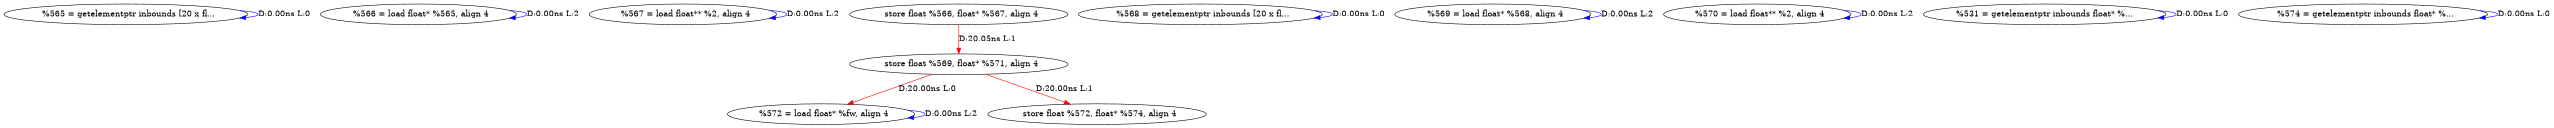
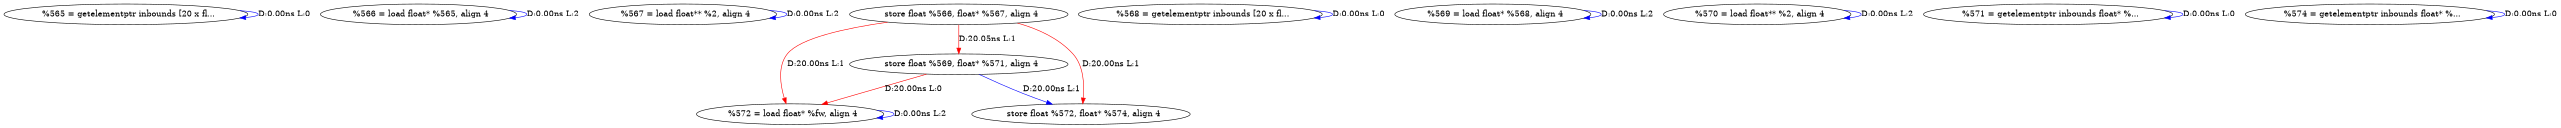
(2045, 14) -> (2048, 14)
none -> (813, 39)
none -> (1067, 48)
(1025, 88) -> (1013, 89)
